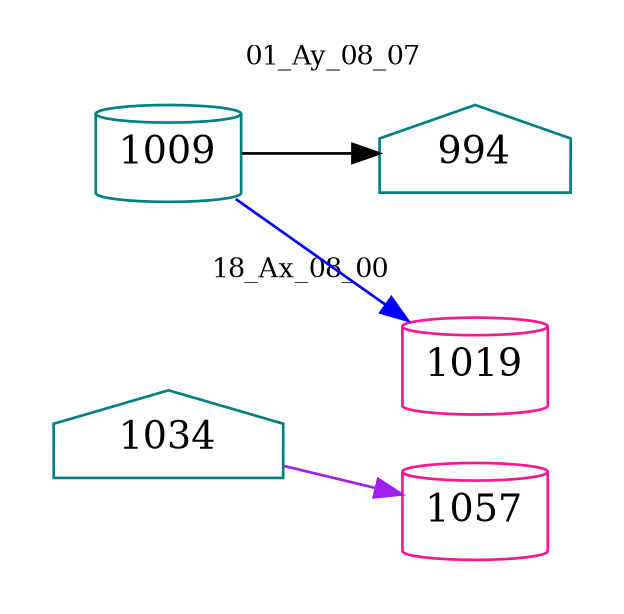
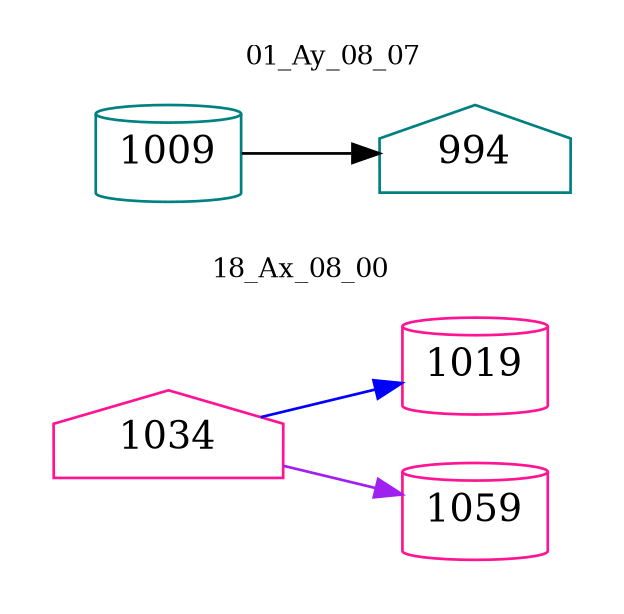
(326, 262) -> (318, 403)
(168, 439) -> (168, 439)
(475, 511) -> (475, 511)
